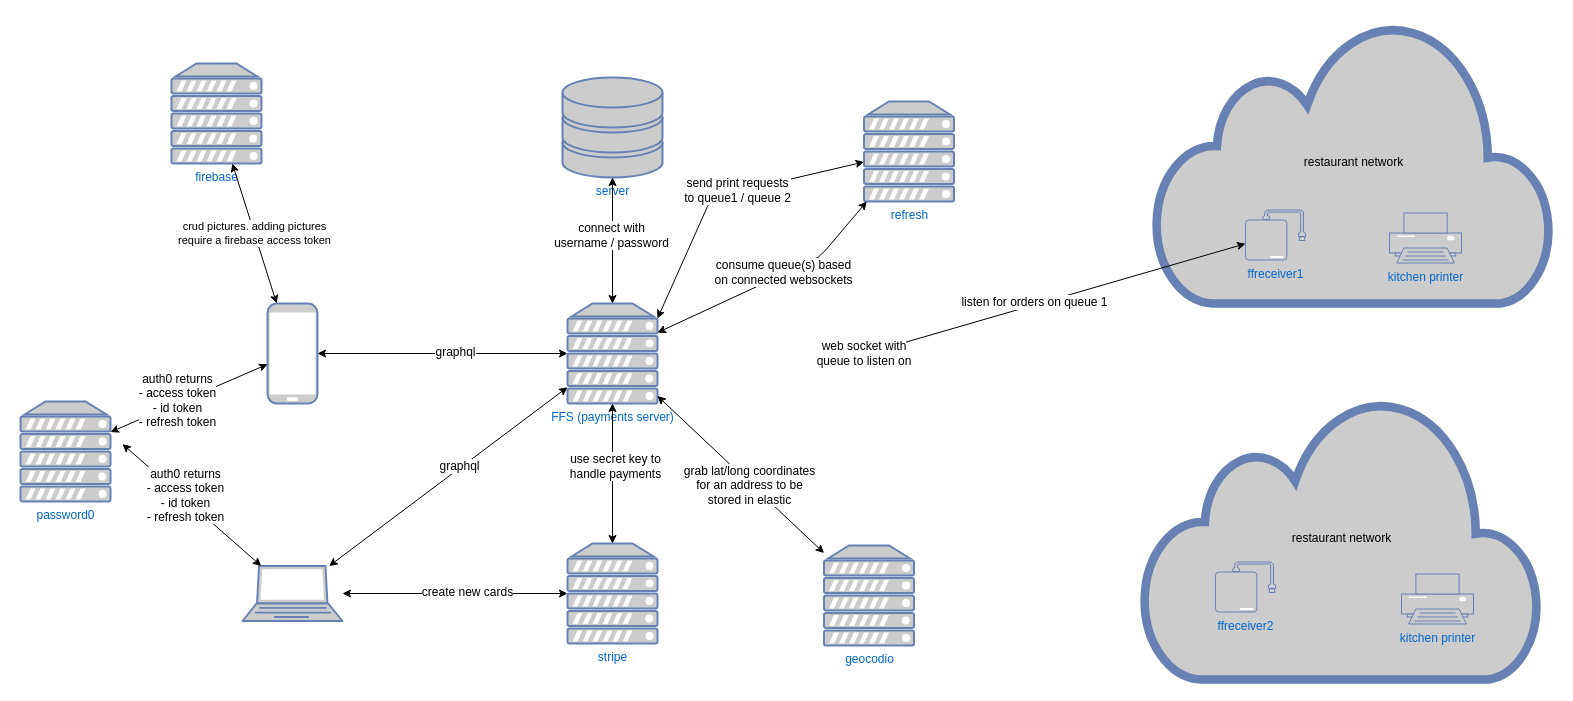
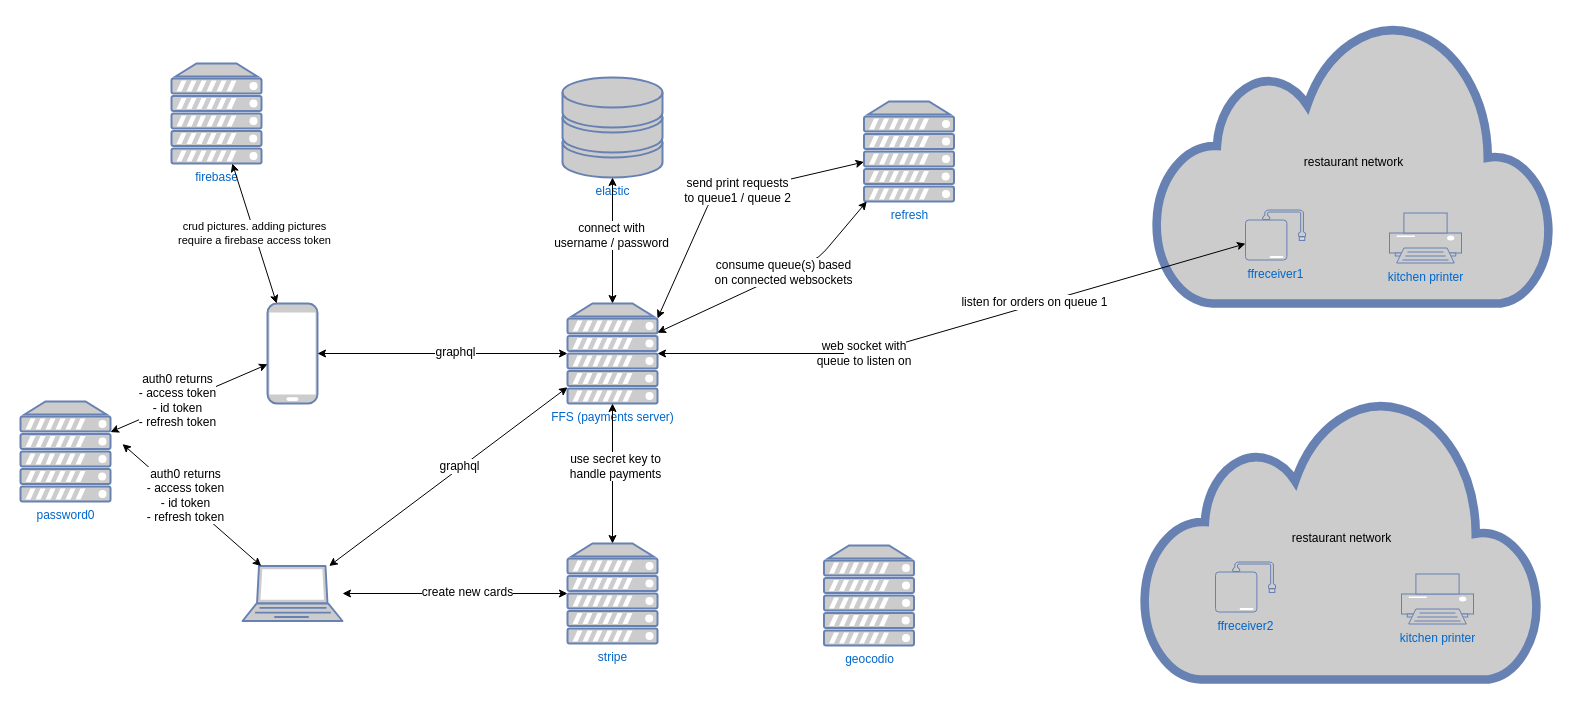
(613, 192) -> (613, 192)
none -> (754, 354)
(741, 475) -> none
